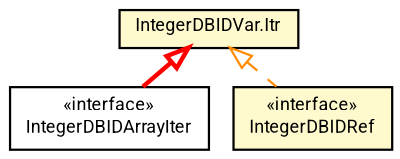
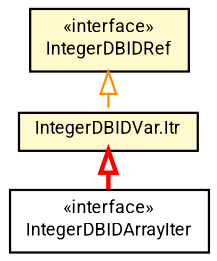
(262, 74) -> (108, 103)
